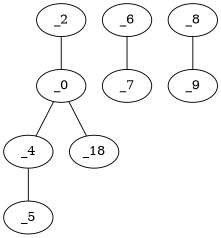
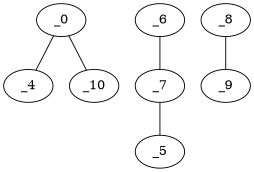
(61, 20) -> none
(94, 152) -> (94, 86)
(28, 185) -> (160, 119)
